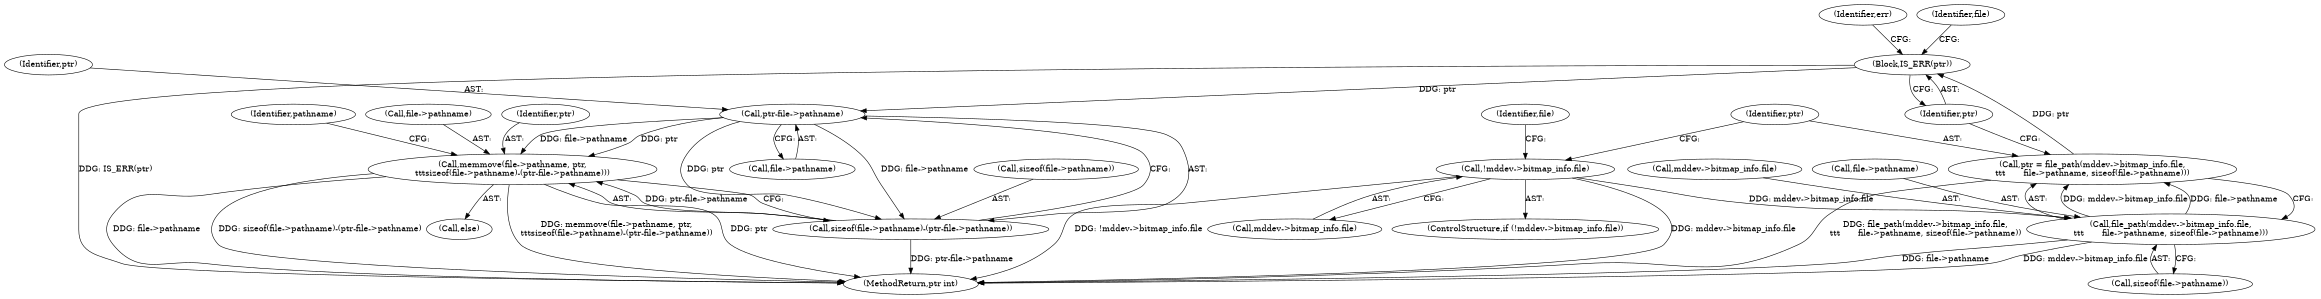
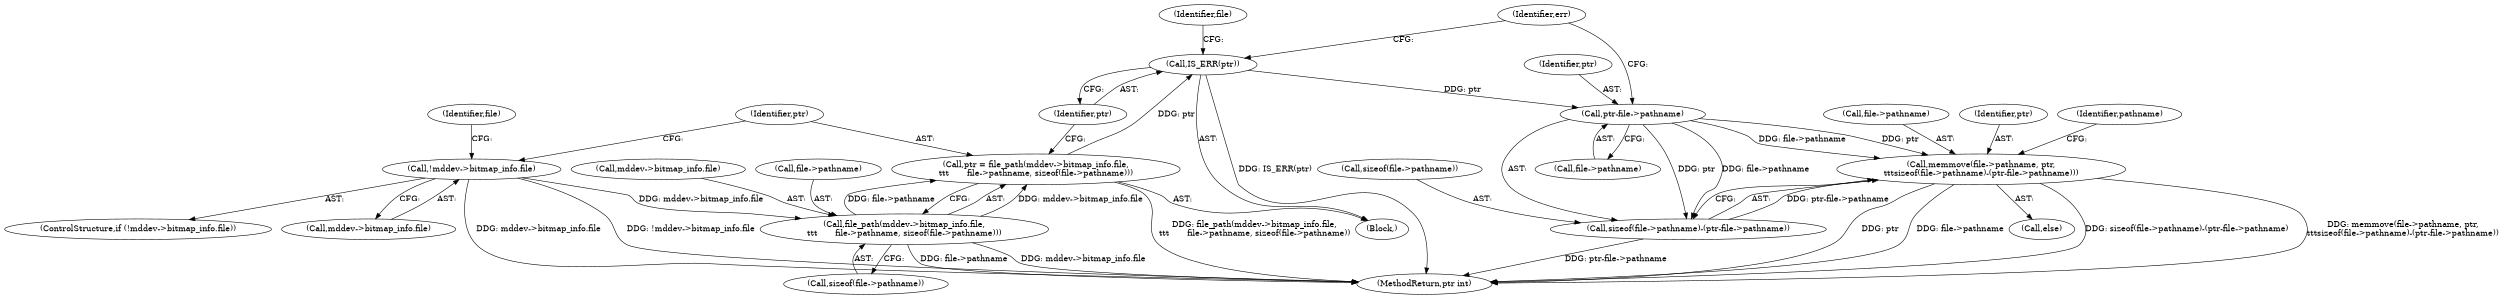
(1912, 65) -> (1203, 65)
(1108, 141) -> (1613, 50)
none -> (1382, 229)
